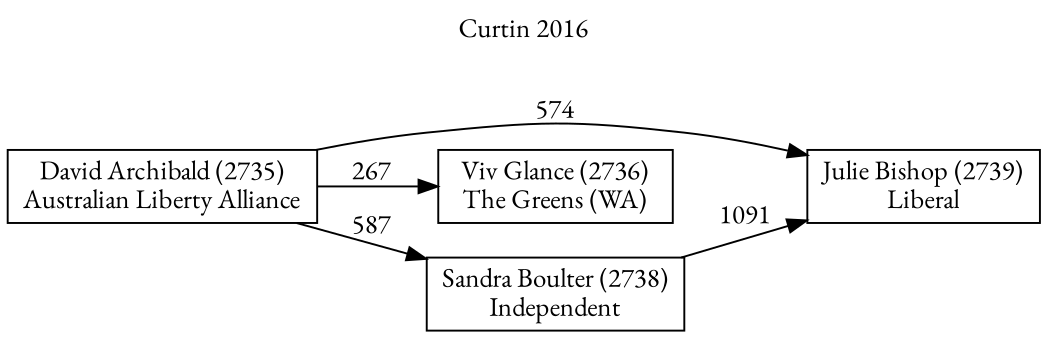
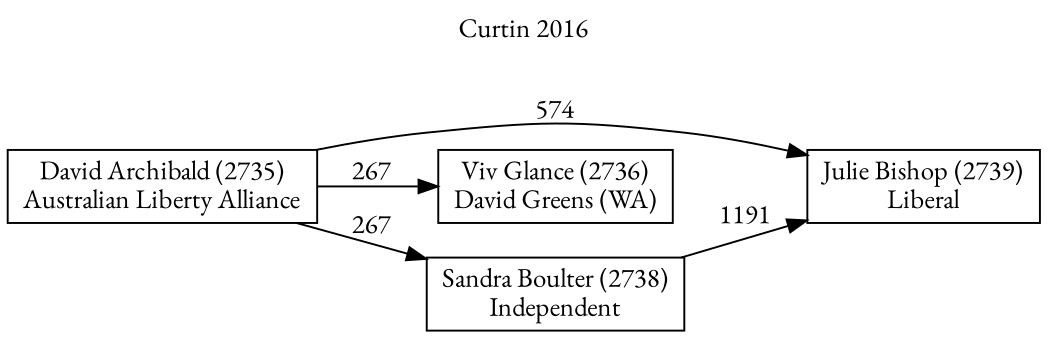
(556, 186) -> (556, 186)
(746, 216) -> (746, 216)
(372, 226) -> (372, 226)
